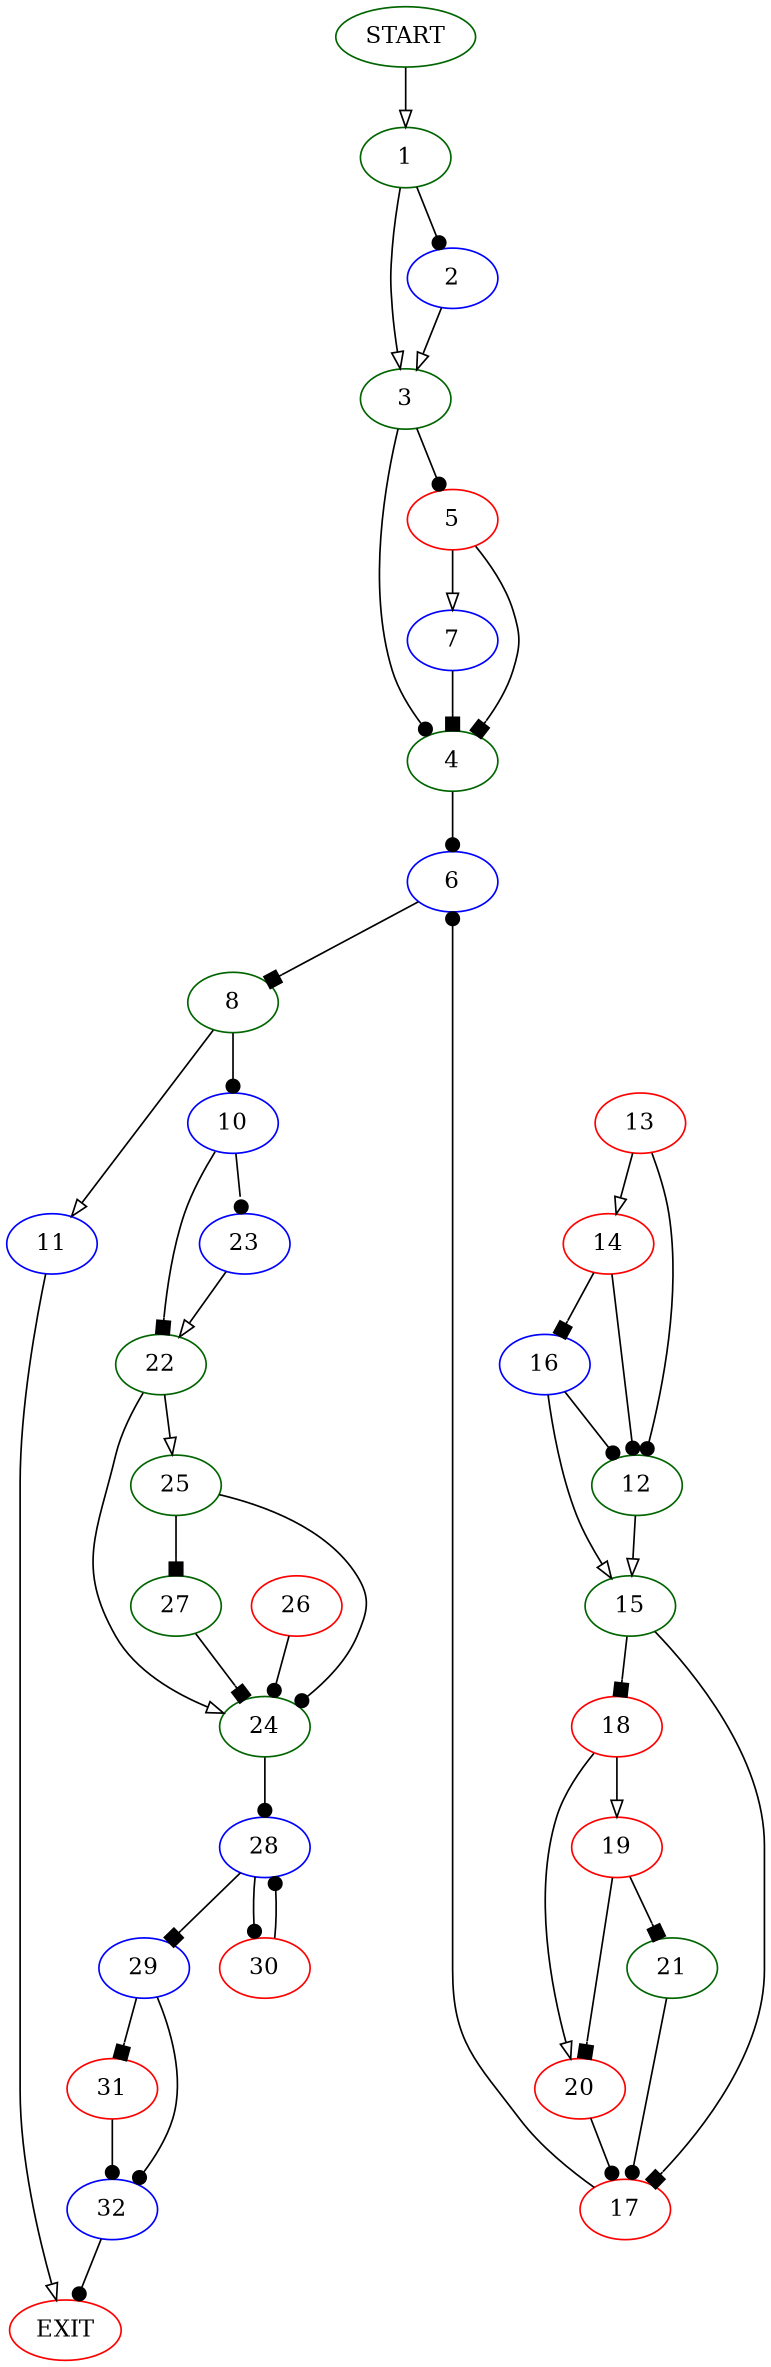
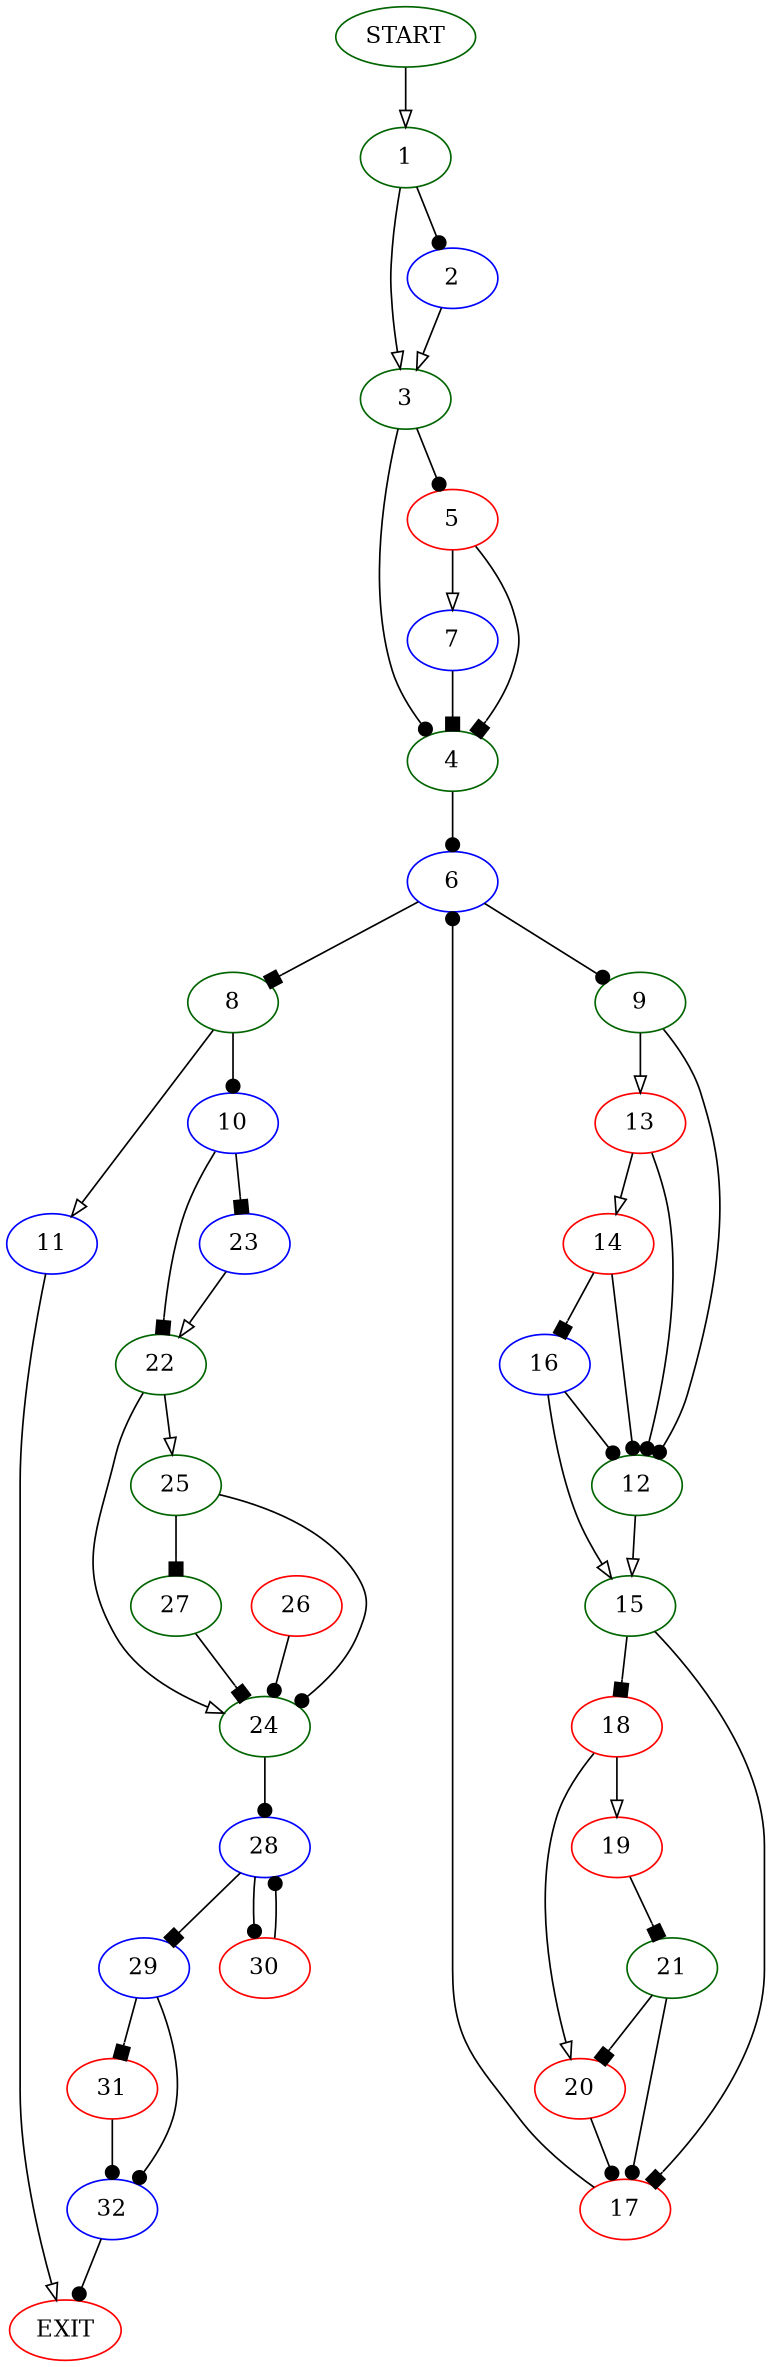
none -> (640, 1002)
(238, 1175) -> (238, 1175)
(600, 1959) -> (631, 2022)
